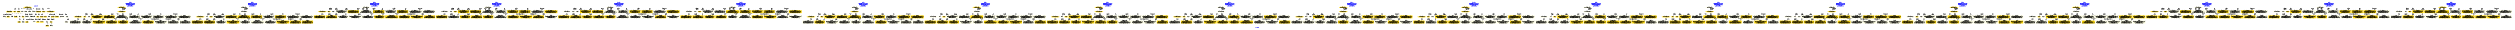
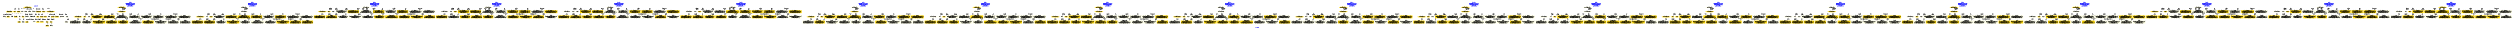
(47, 22) -> (47, 22)
